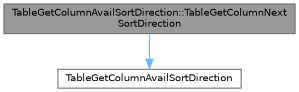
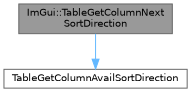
(150, 19) -> (96, 19)
